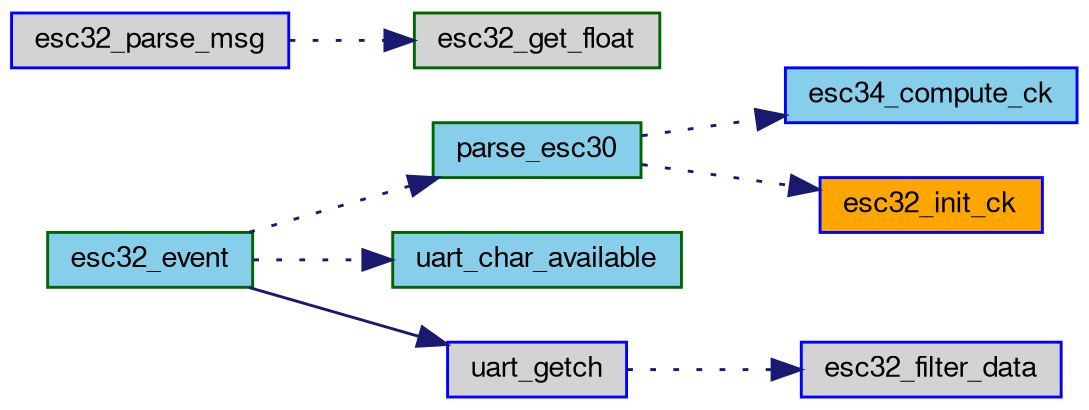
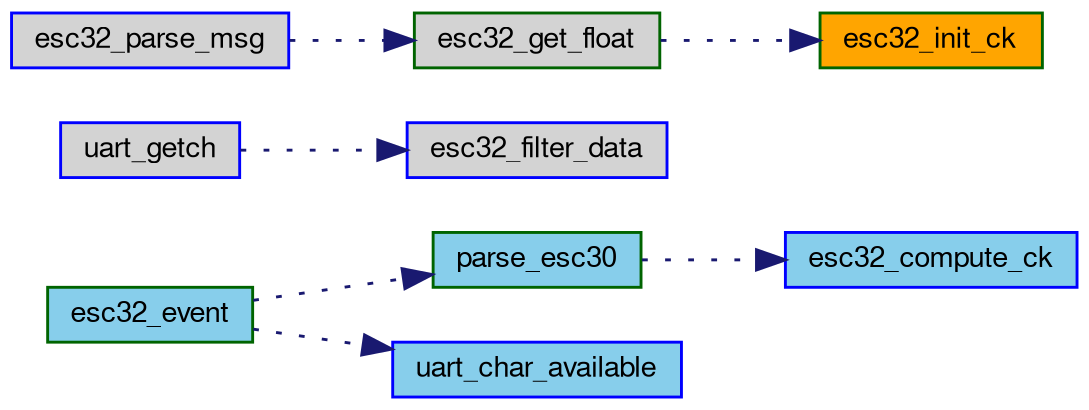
(931, 95) -> (931, 260)
(716, 175) -> (725, 40)
(931, 205) -> (931, 40)
(537, 260) -> (537, 370)
(334, 312) -> none
